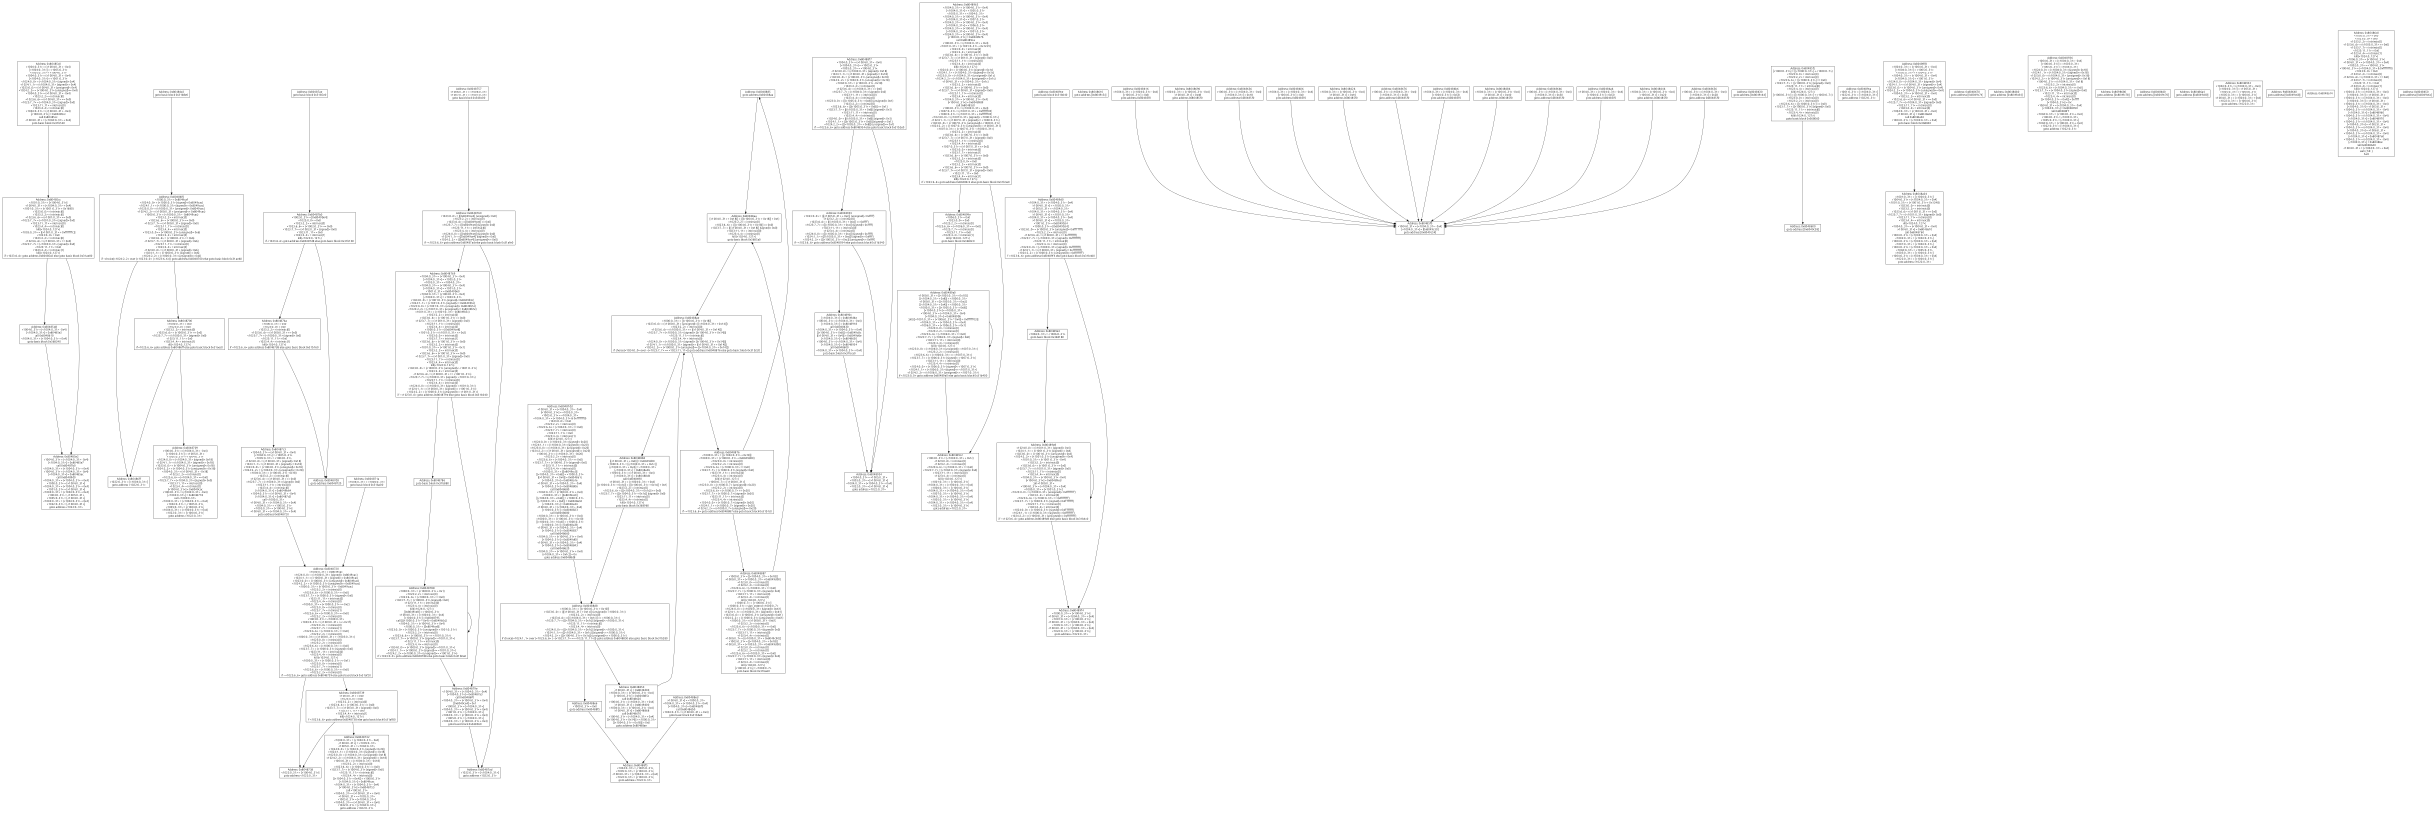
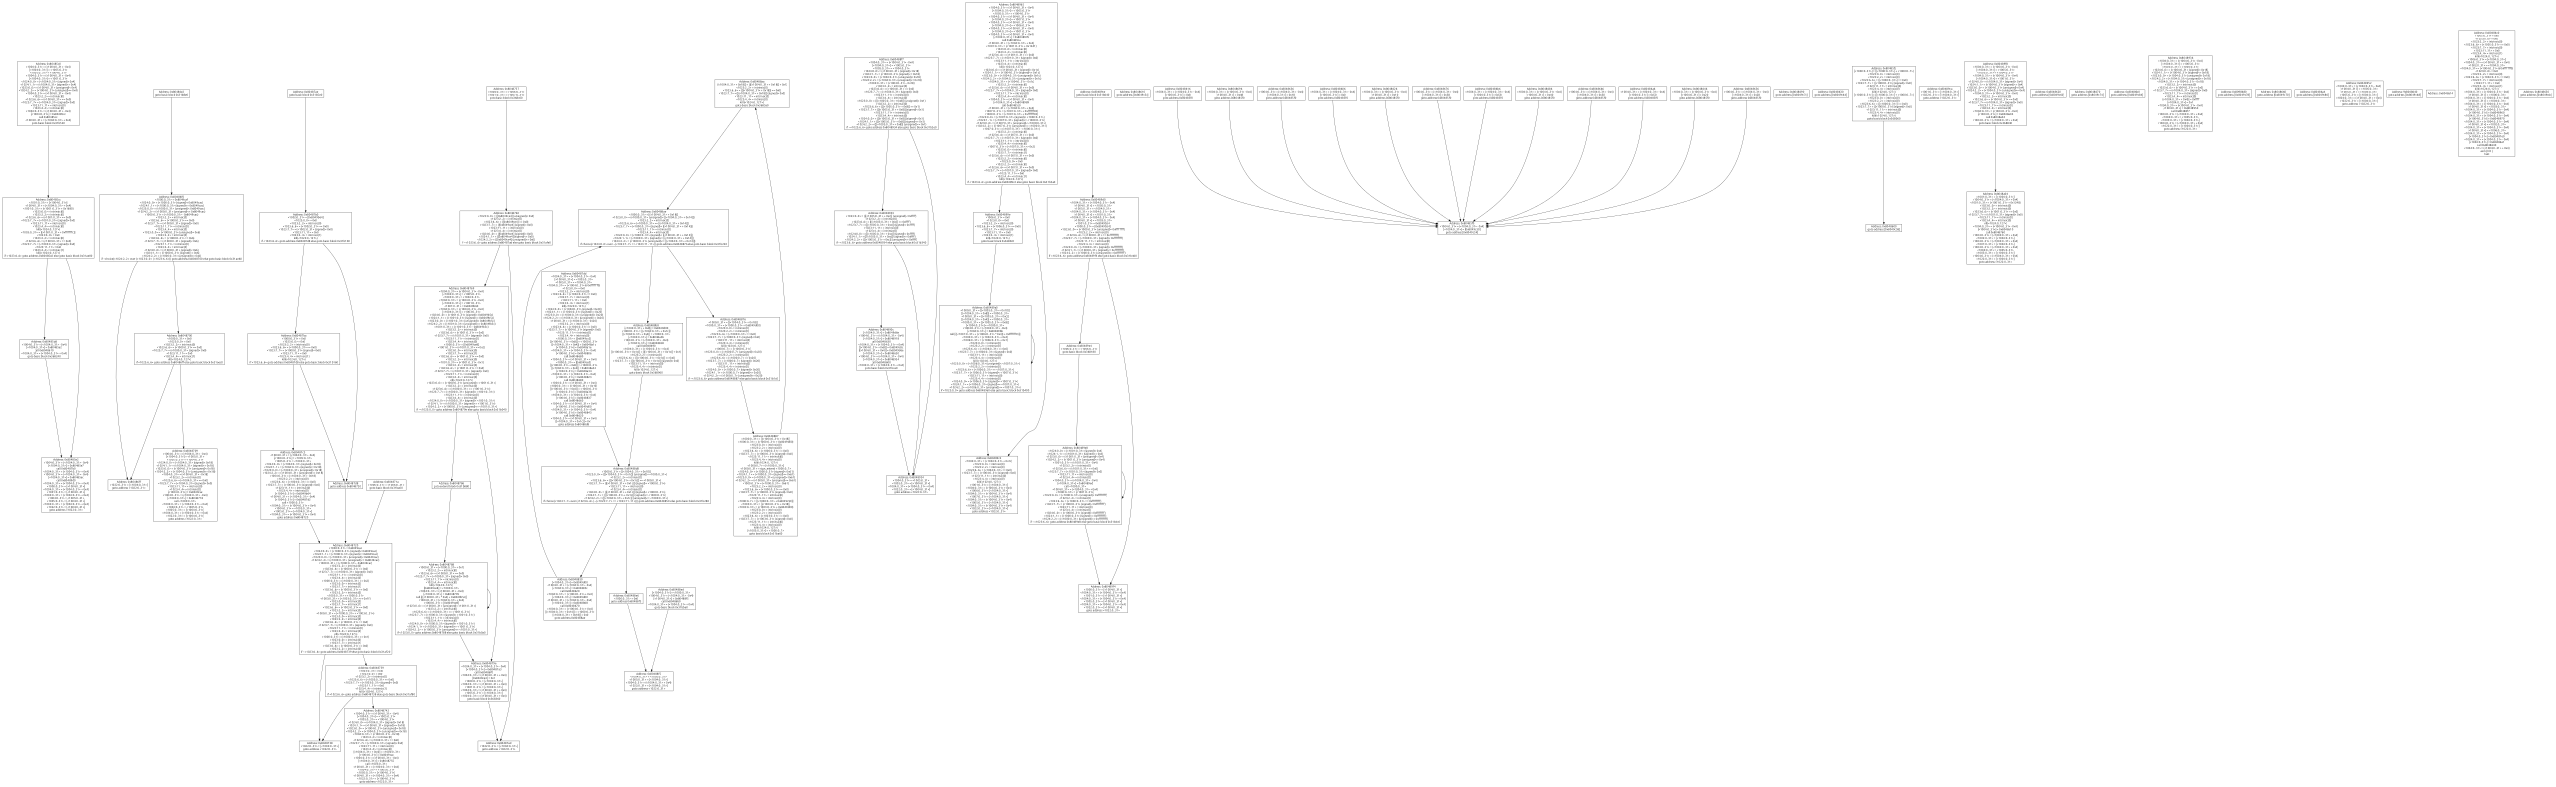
(758, 94) -> none
none -> (1792, 94)
none -> (2048, 94)
(432, 482) -> (451, 485)
